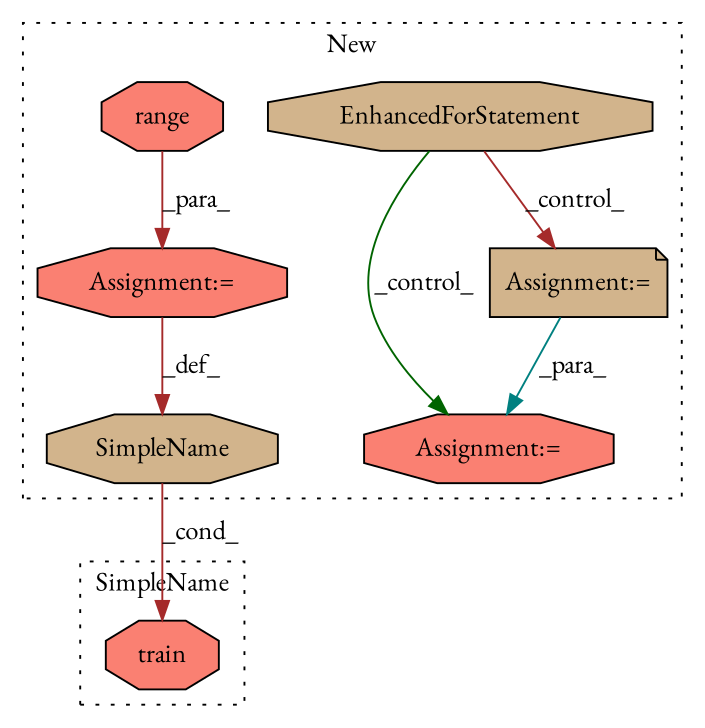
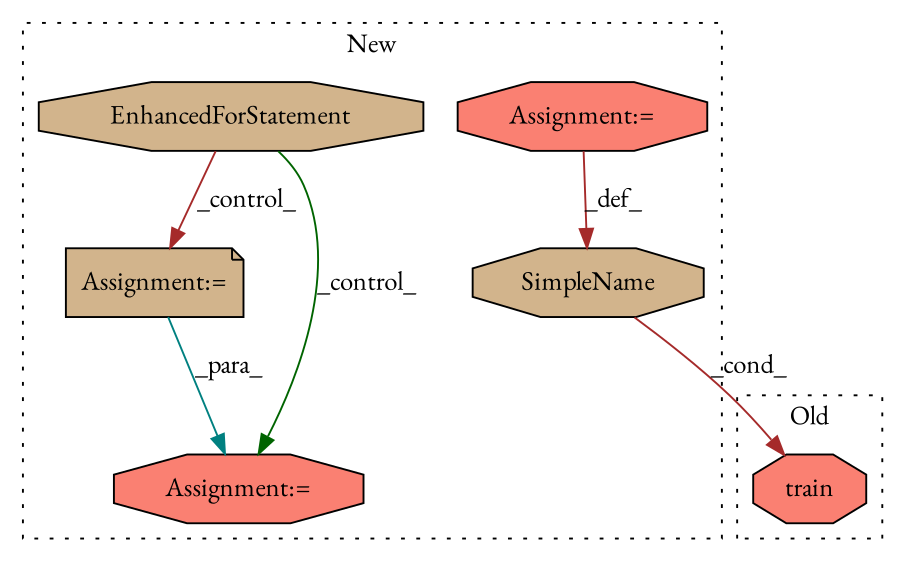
(162, 116) -> none
(162, 583) -> (810, 417)
